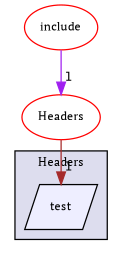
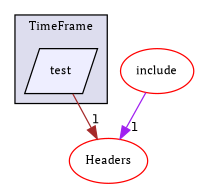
(61, 158) -> (82, 112)
(61, 163) -> (61, 27)
